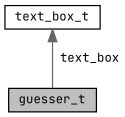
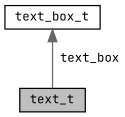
(53, 100) -> (53, 100)
